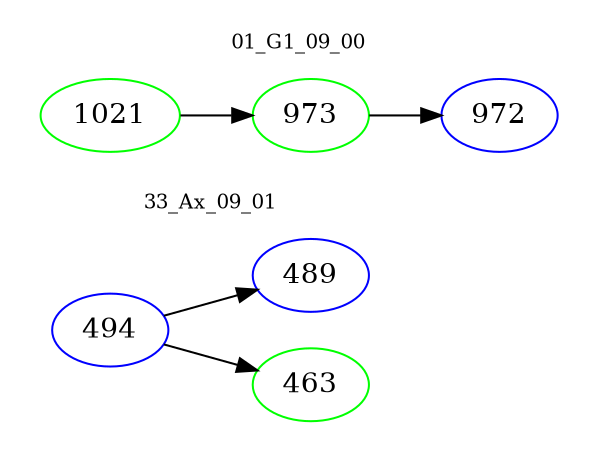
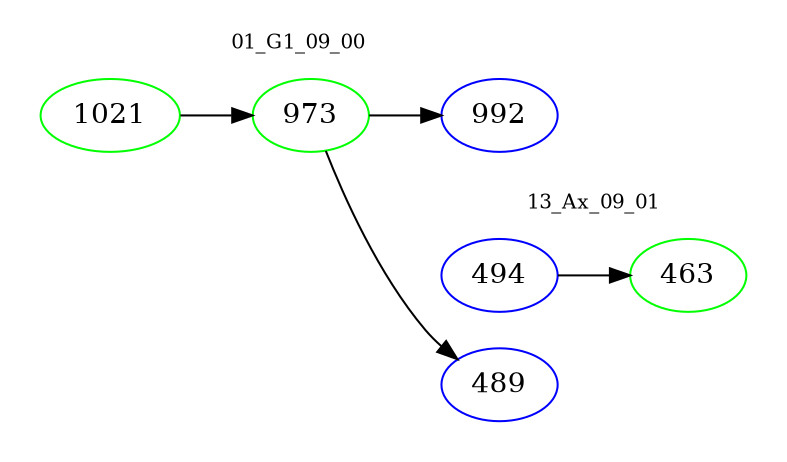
(500, 115) -> (500, 115)
(211, 204) -> (594, 204)
(201, 305) -> (374, 254)
